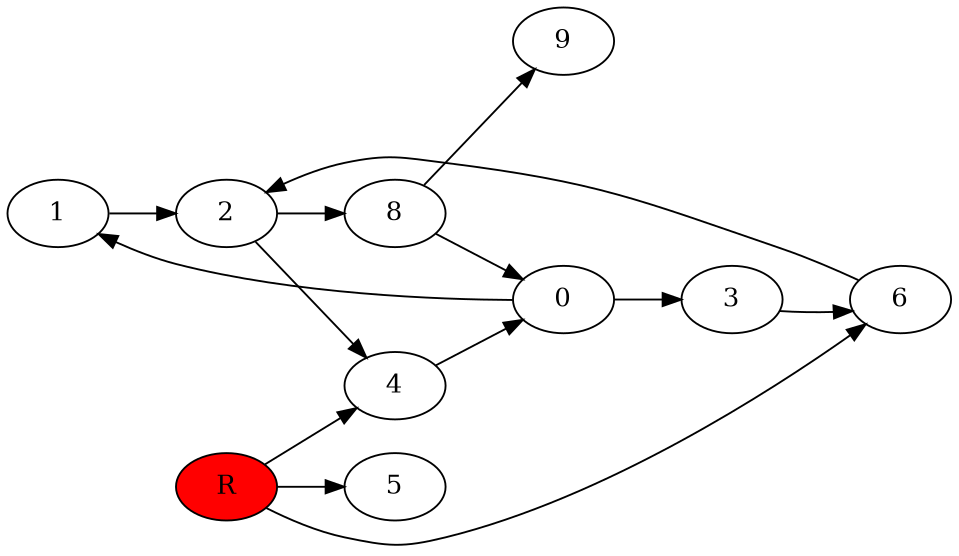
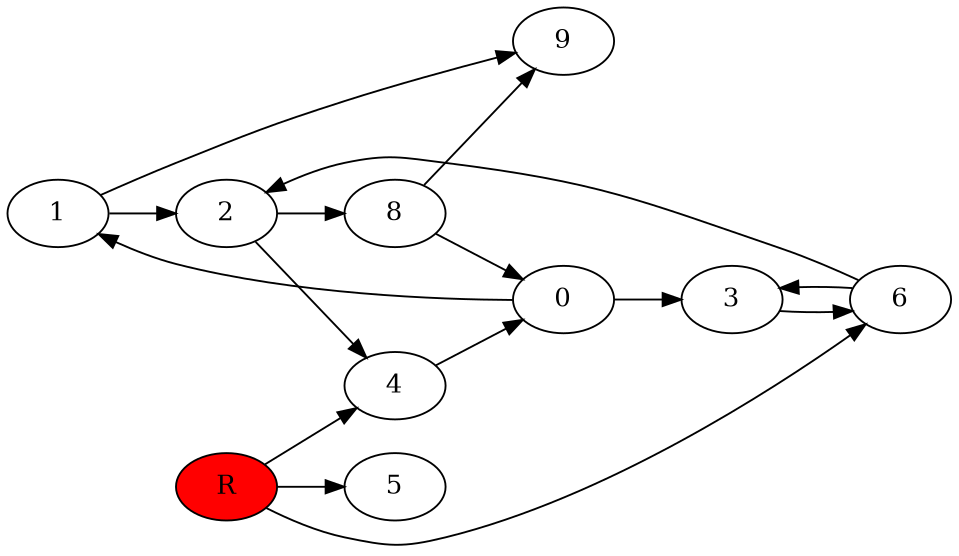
none -> (296, 117)
none -> (826, 287)
